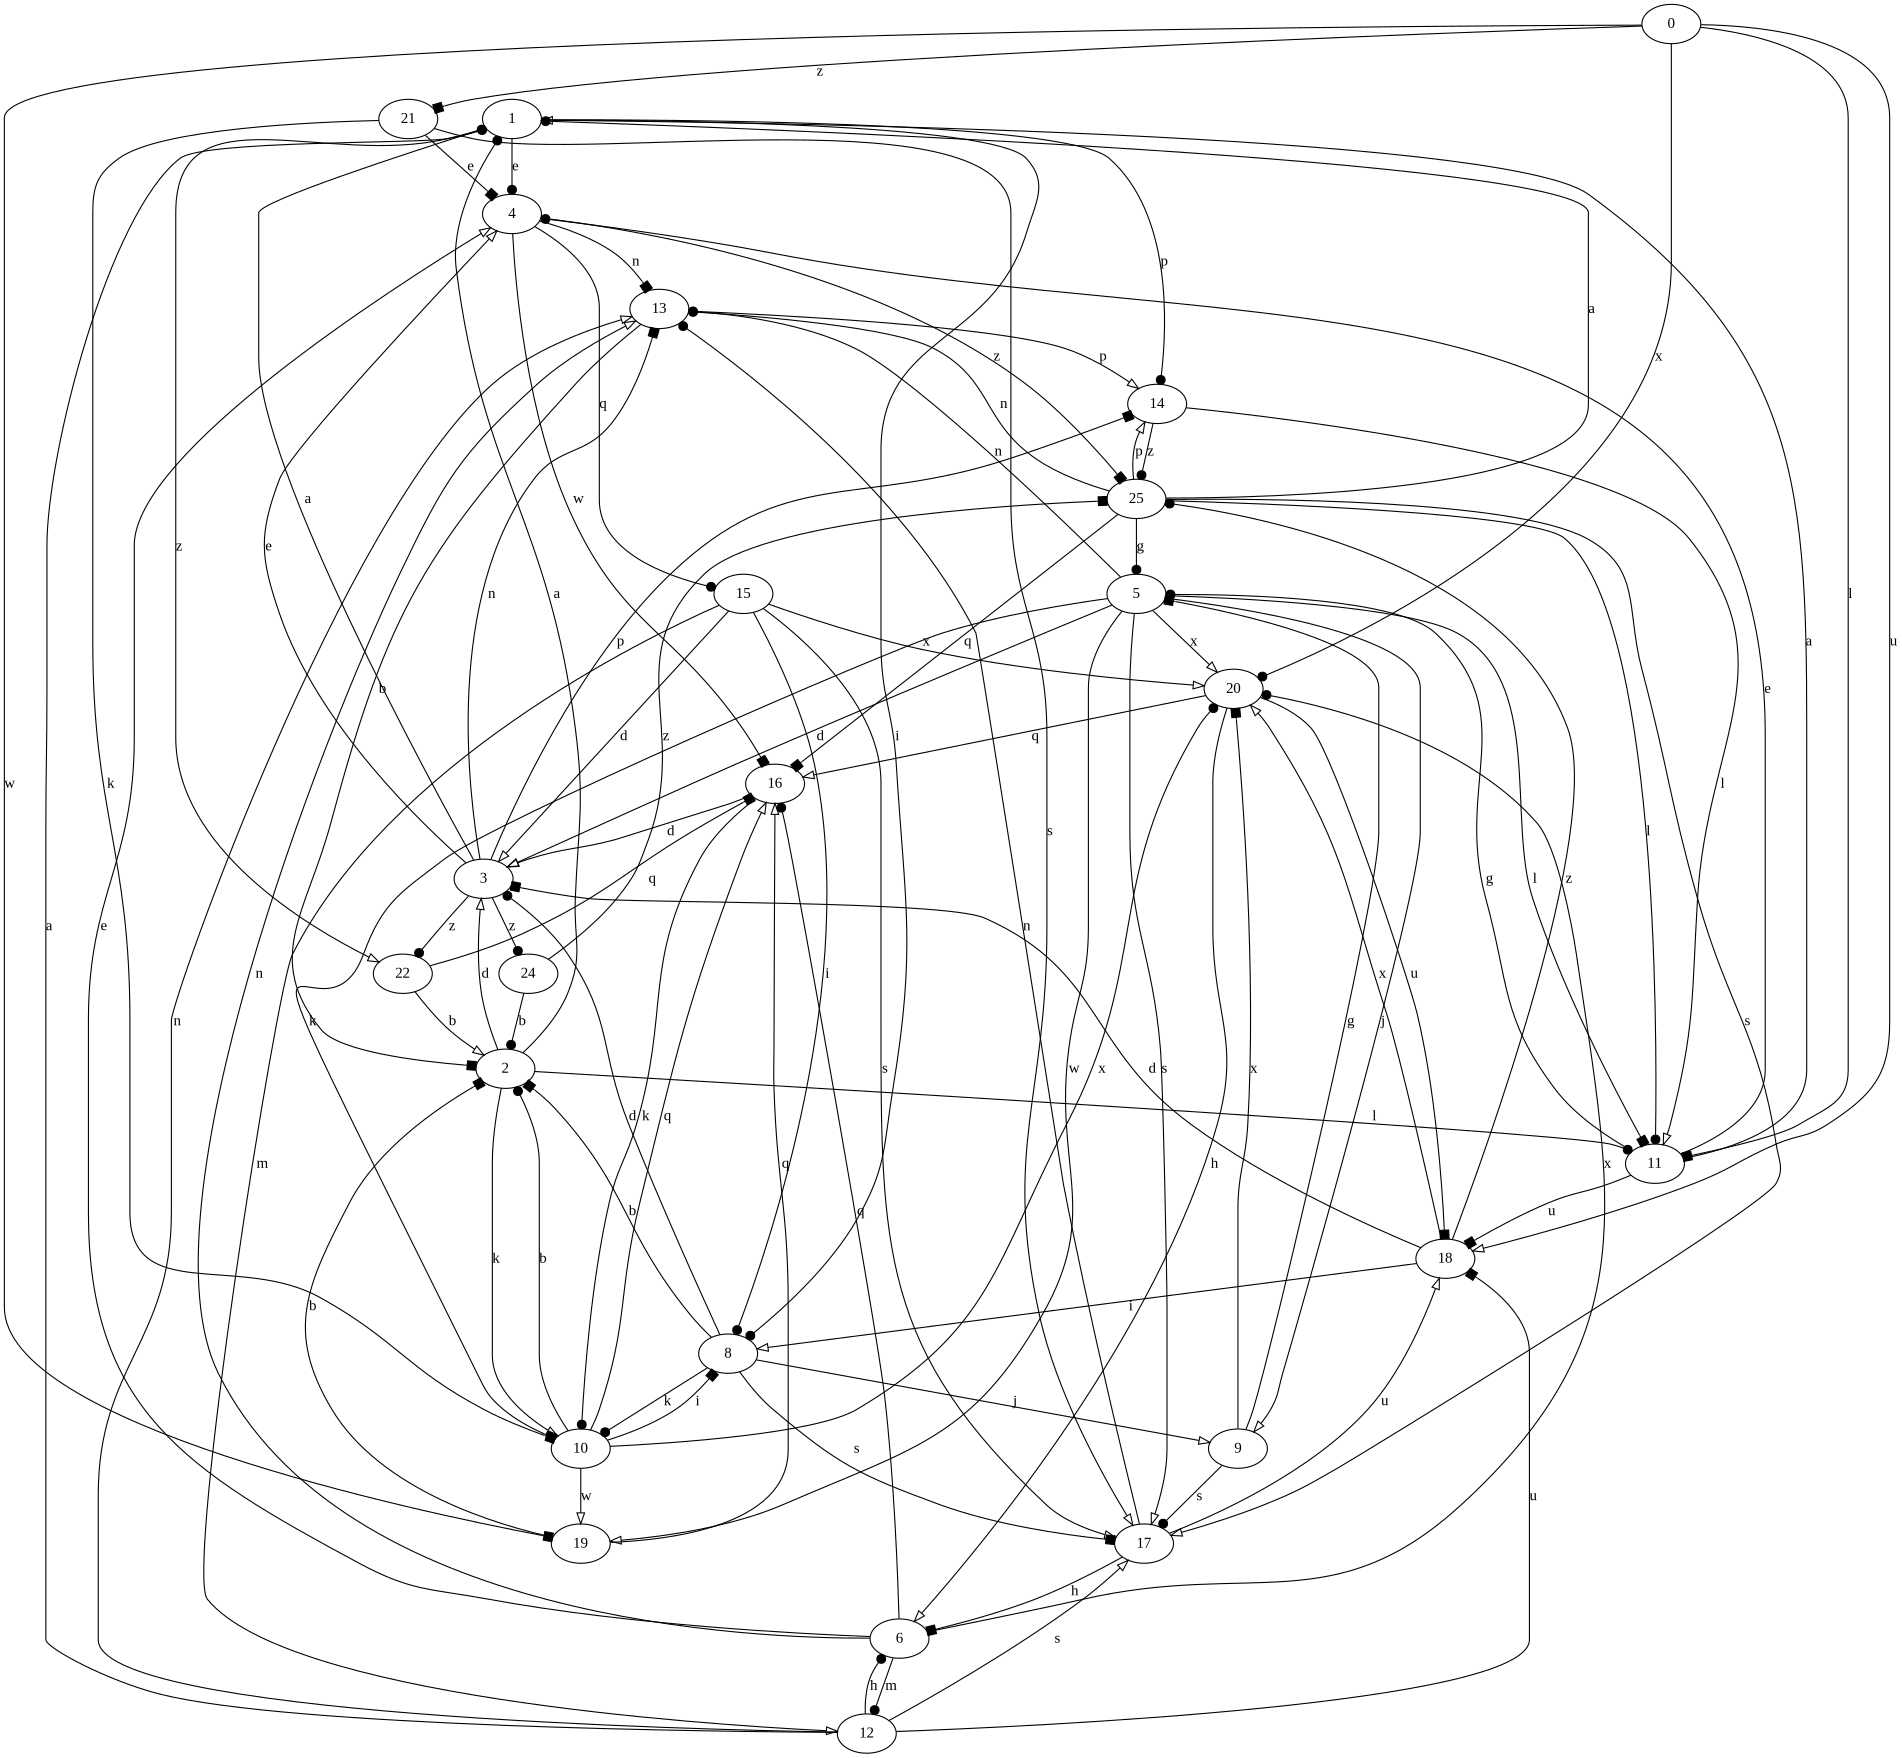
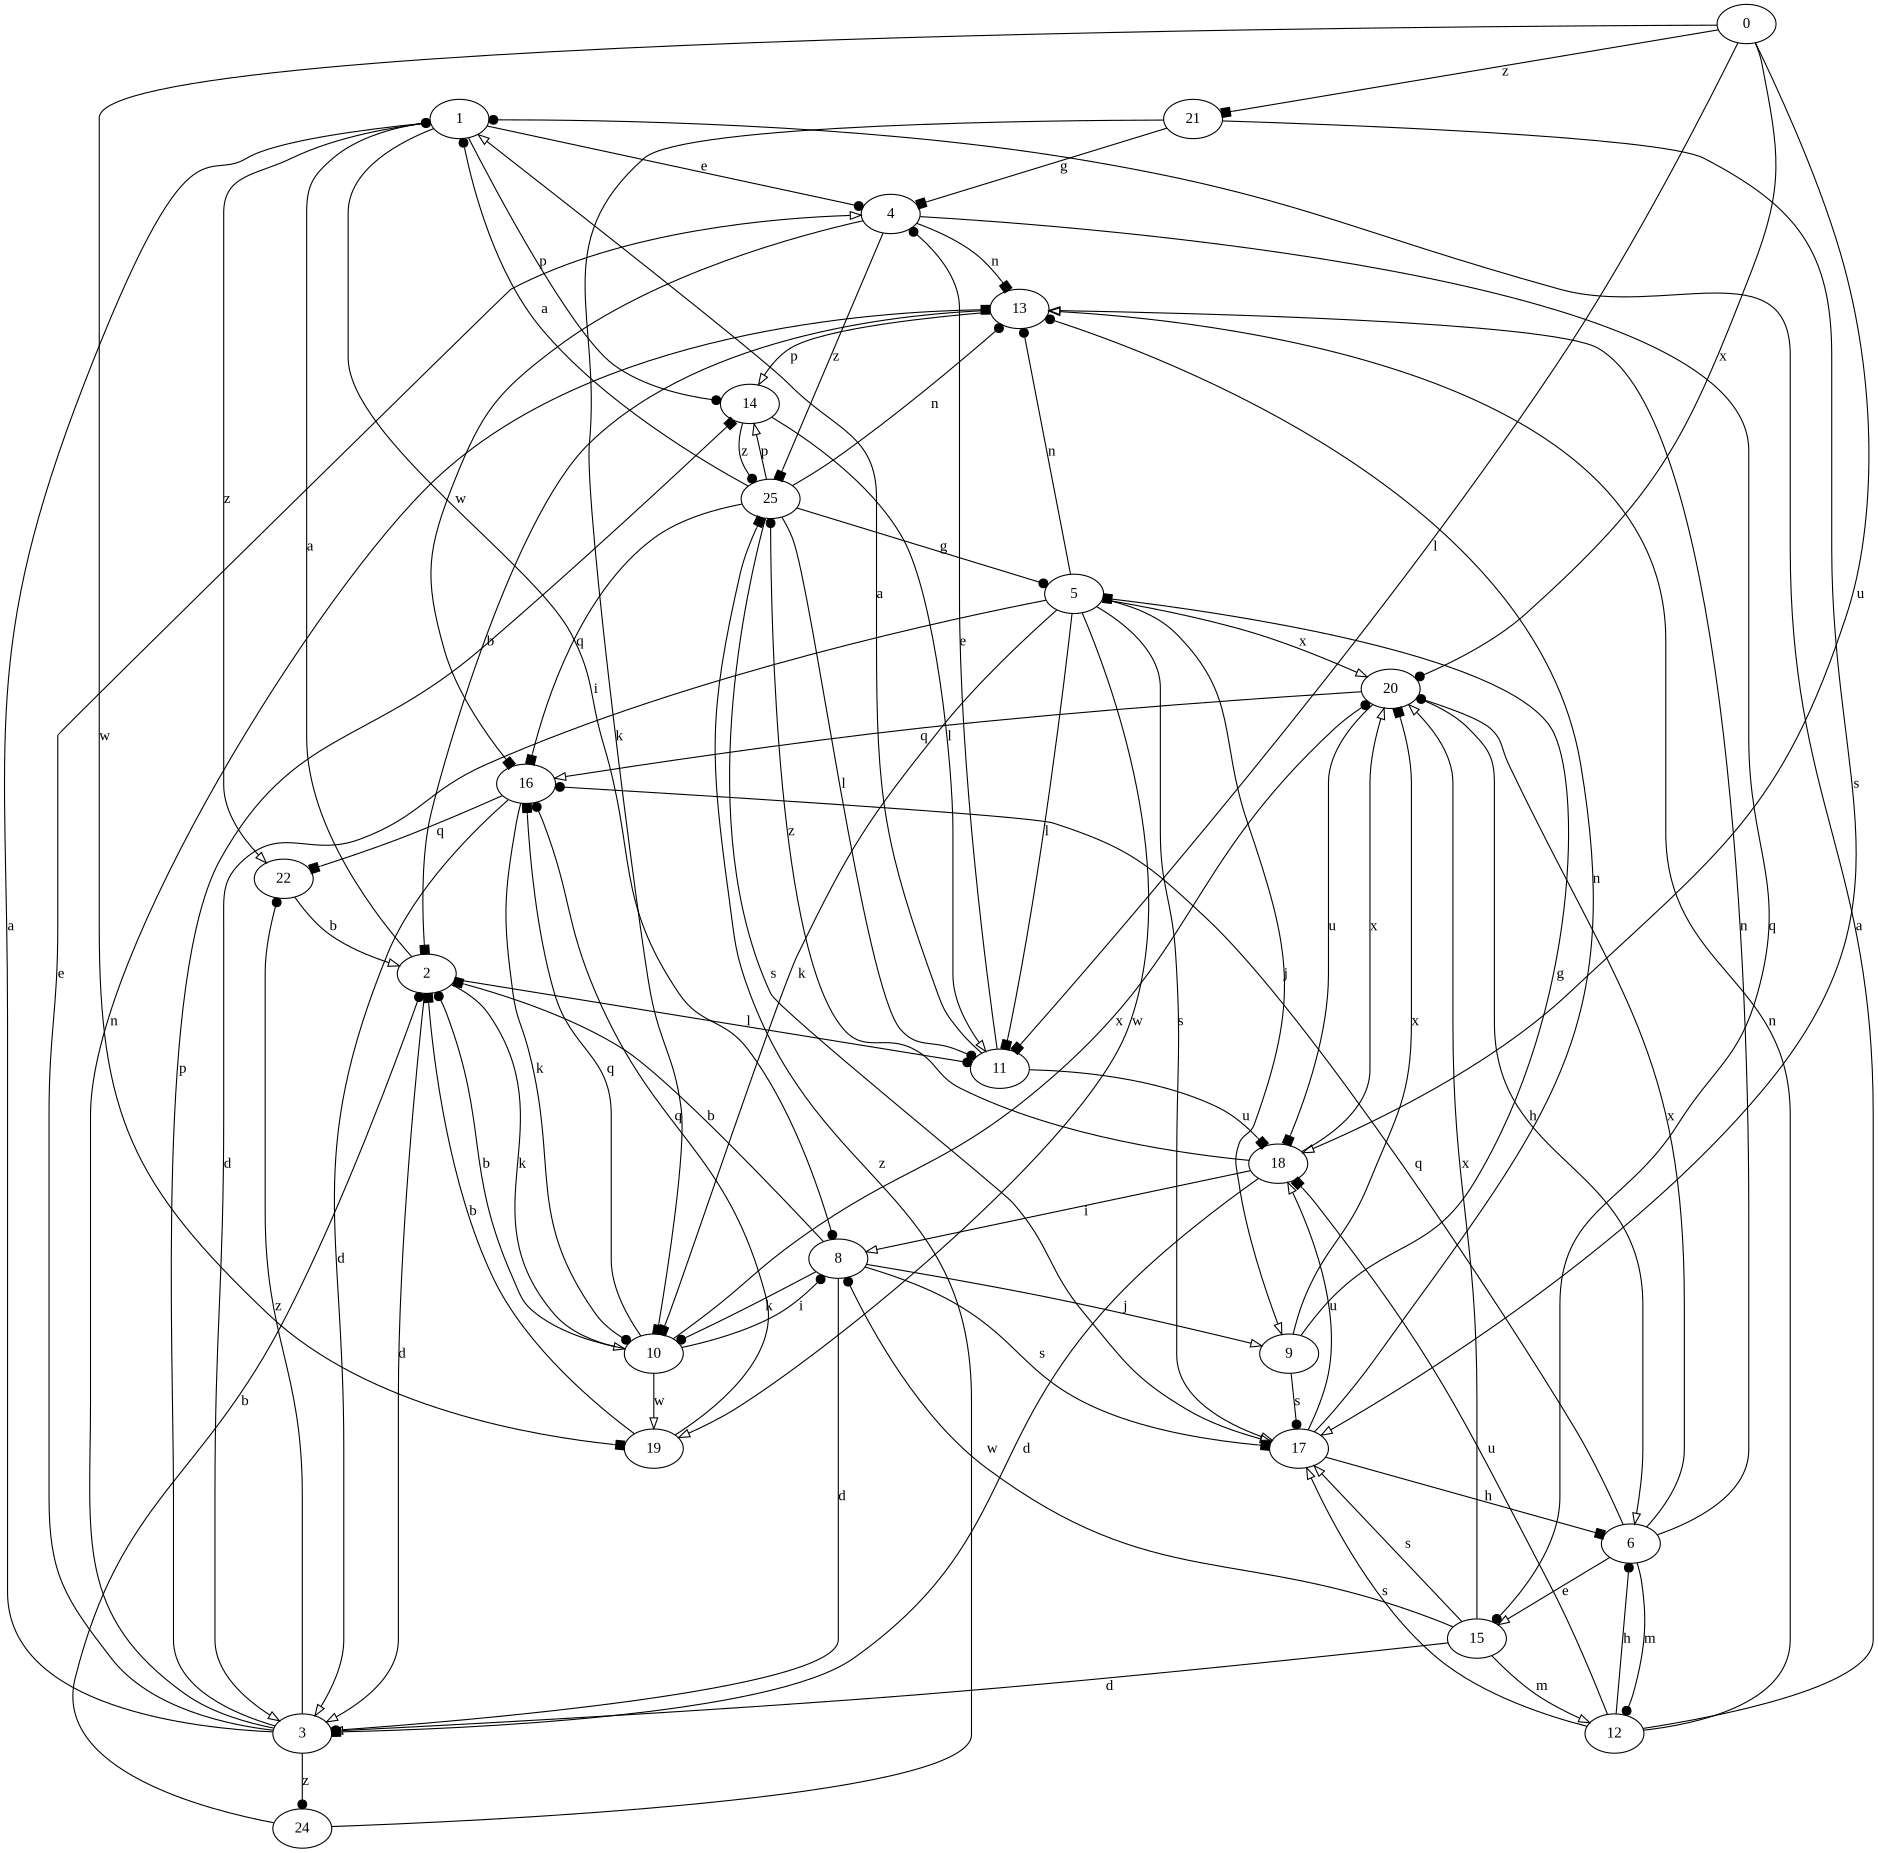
(471, 166) -> (1064, 166)
(1478, 800) -> none
(600, 892) -> (412, 834)
(827, 974) -> (992, 1449)
(661, 1117) -> (601, 1072)
(88, 1135) -> (1561, 1587)
(786, 1242) -> (694, 1150)
(662, 1418) -> (755, 1325)
